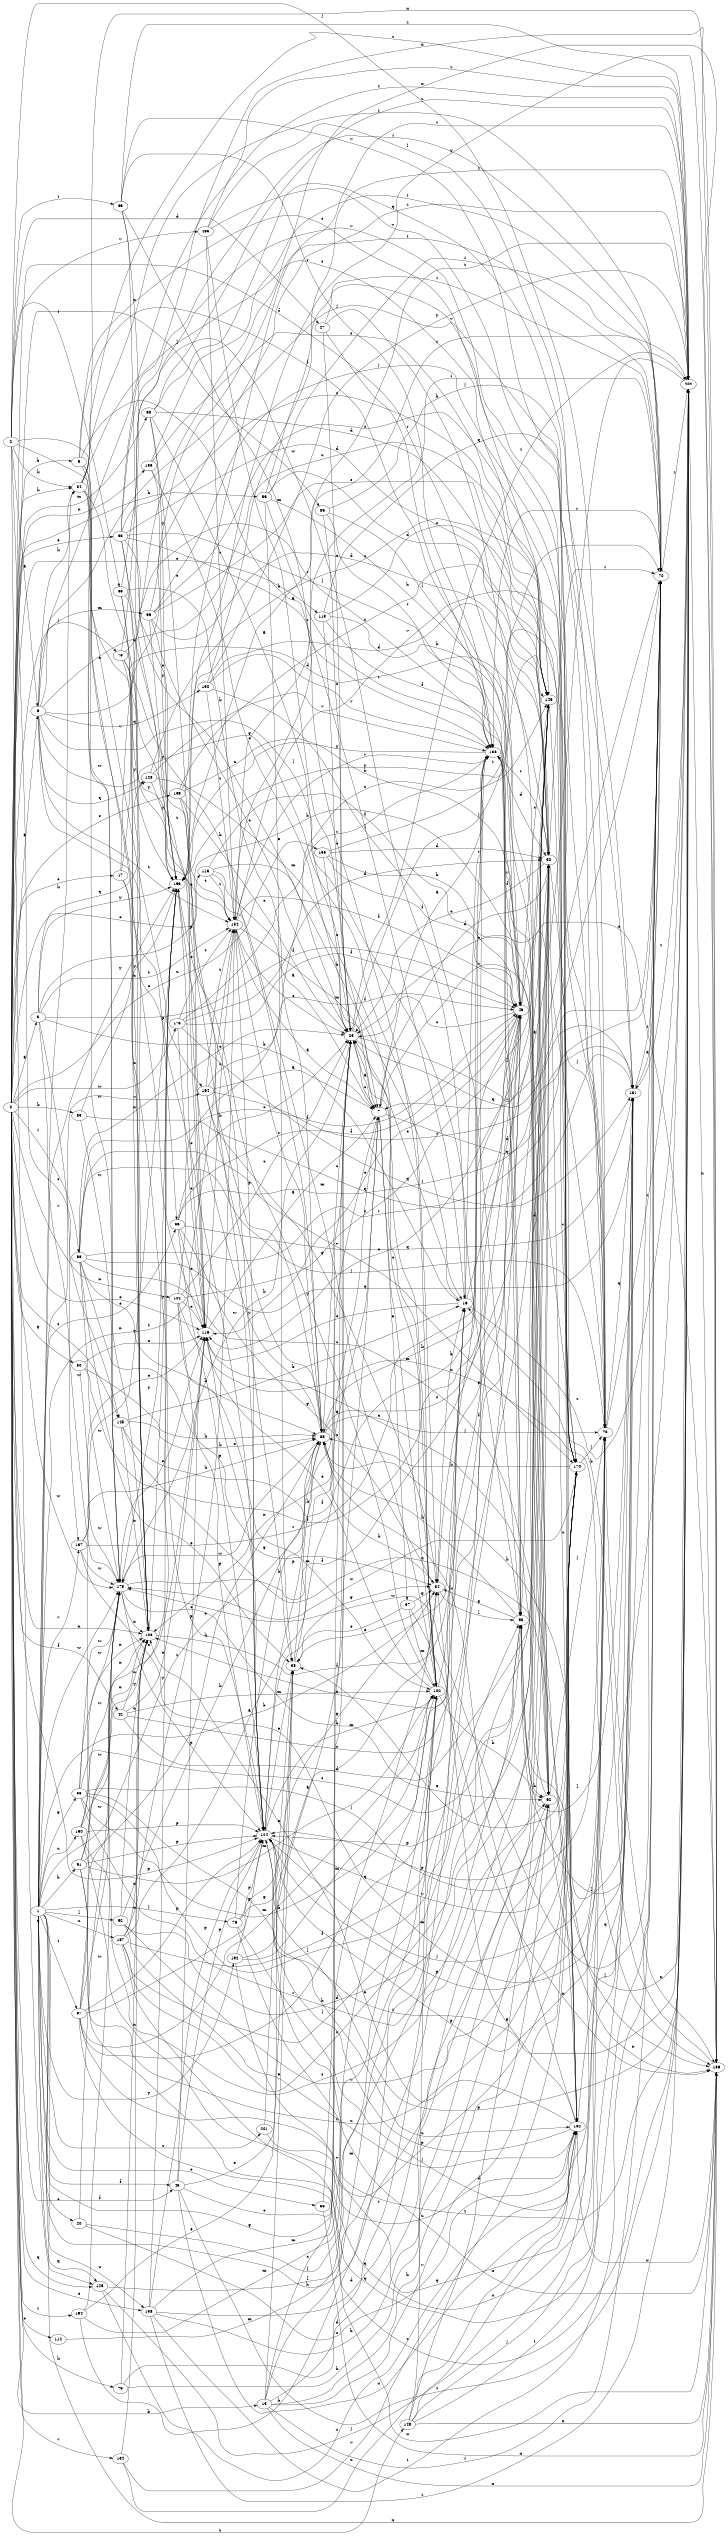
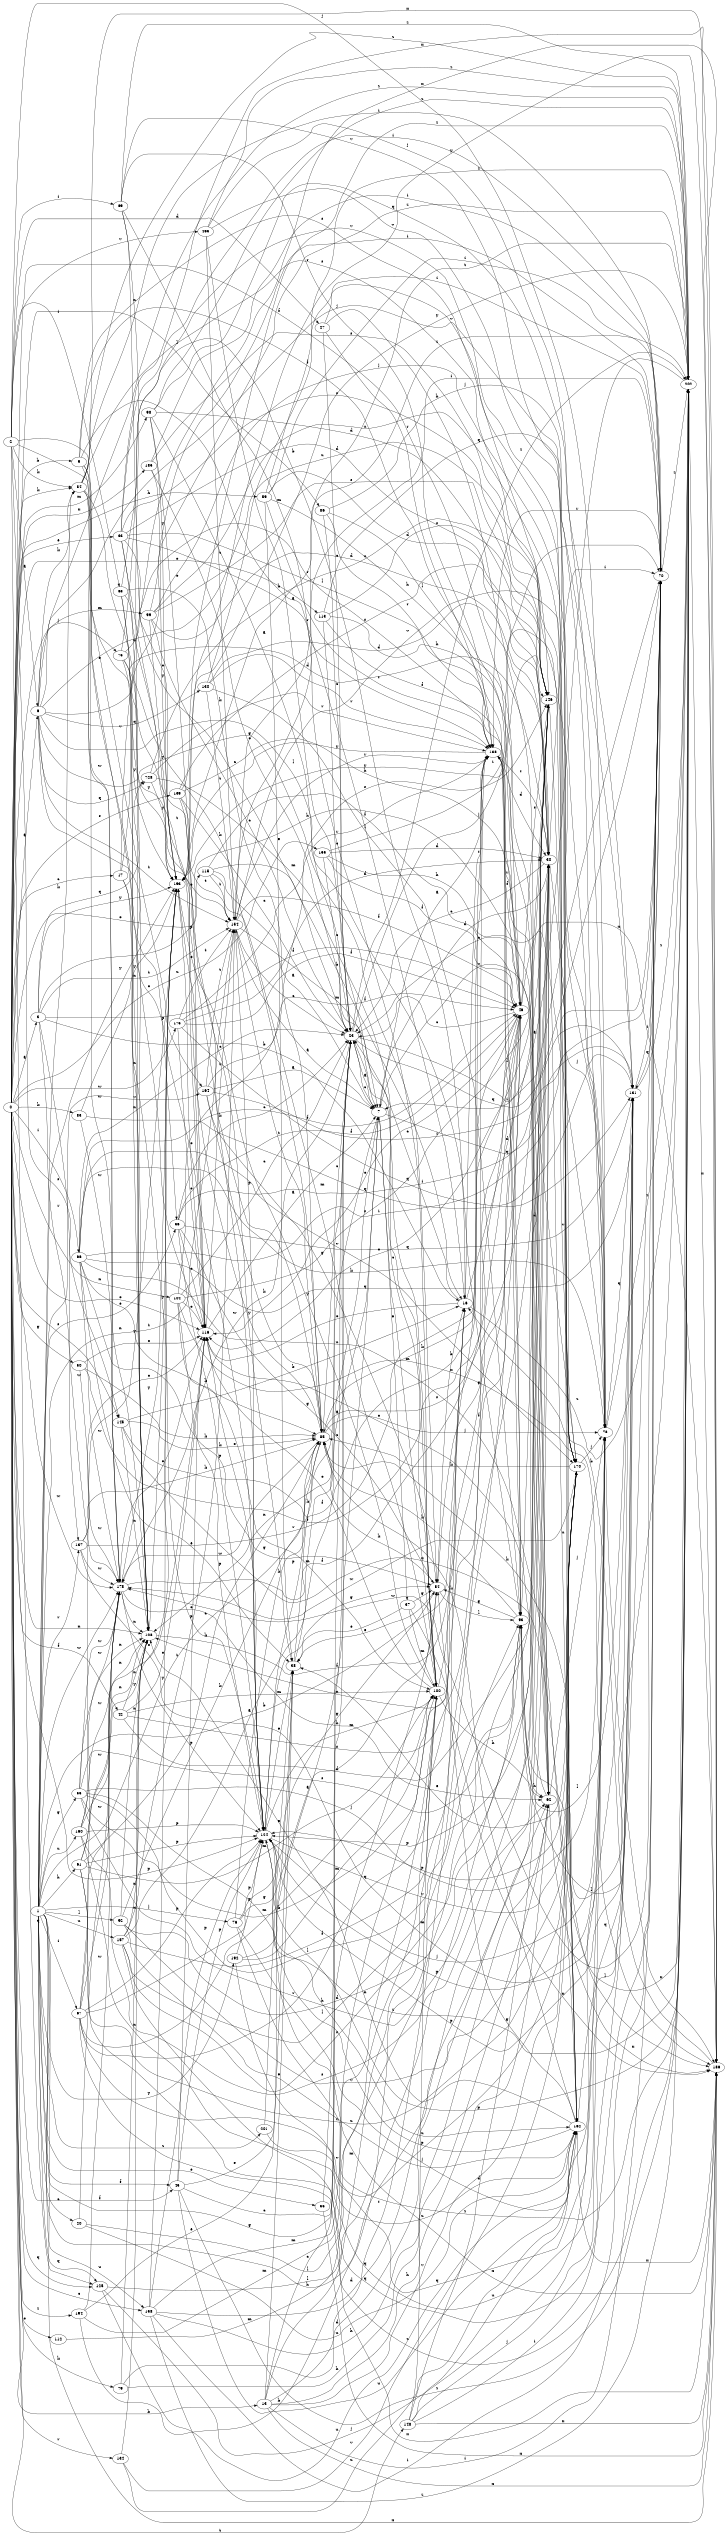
(293, 451) -> (293, 451)
(149, 778) -> (149, 778)
(351, 1271) -> (351, 1271)
